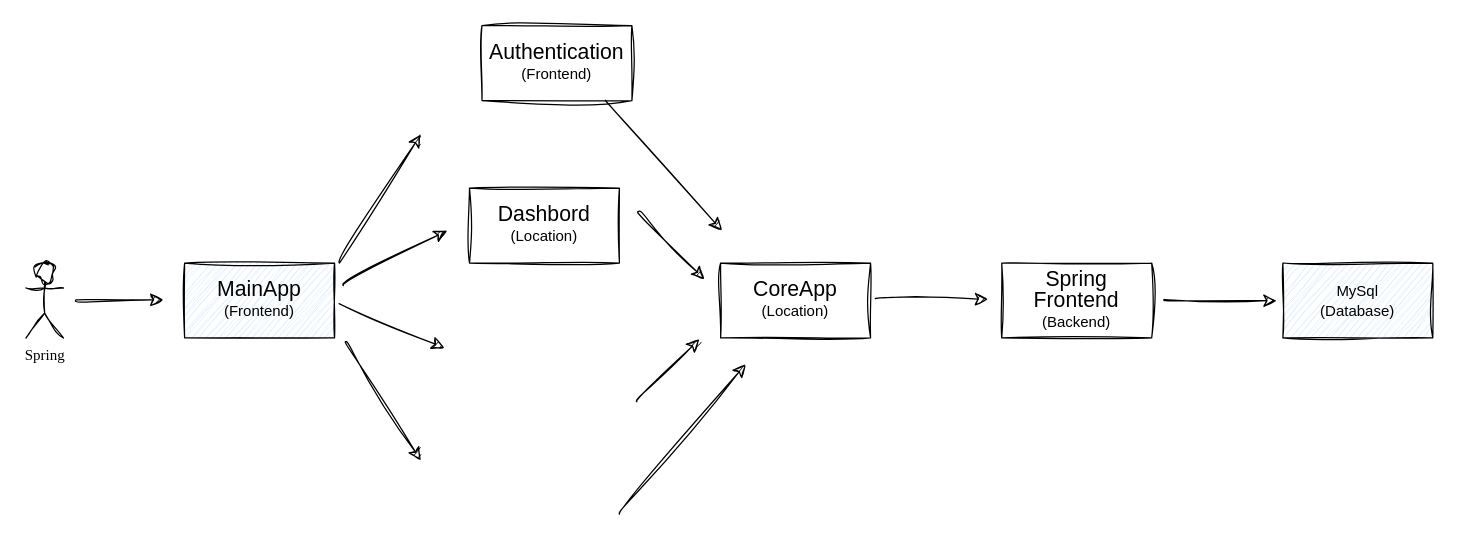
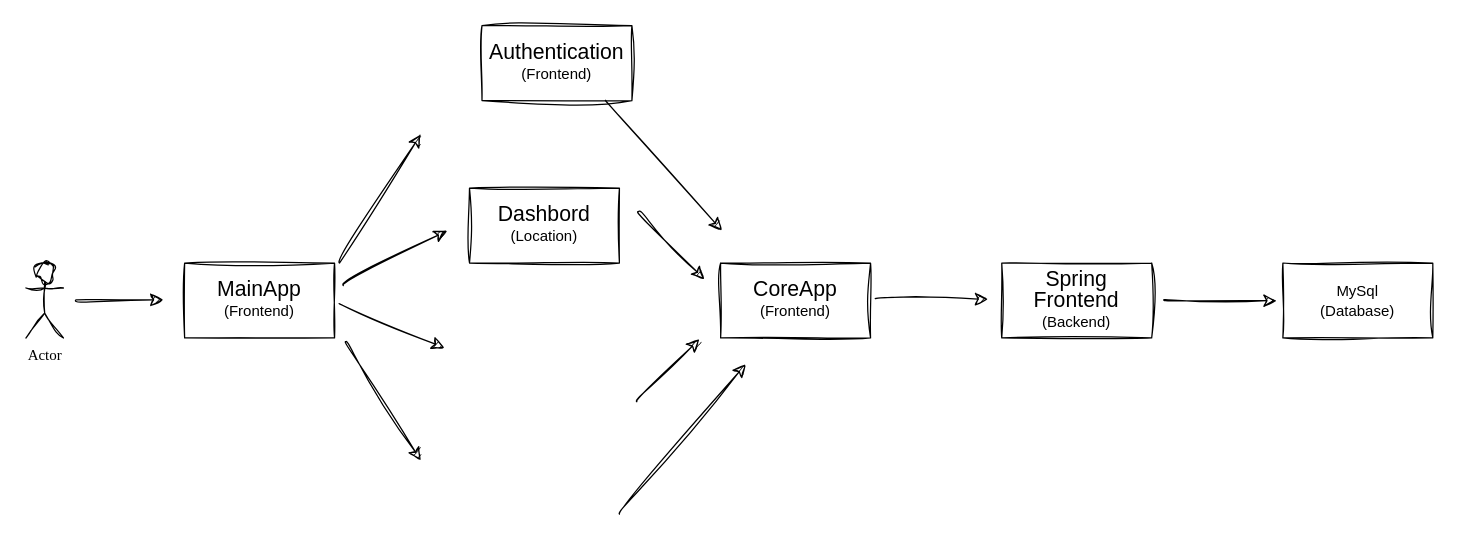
(259, 301) -> (259, 301)
(796, 301) -> (796, 301)
(1358, 301) -> (1358, 301)
(45, 356) -> (45, 356)
